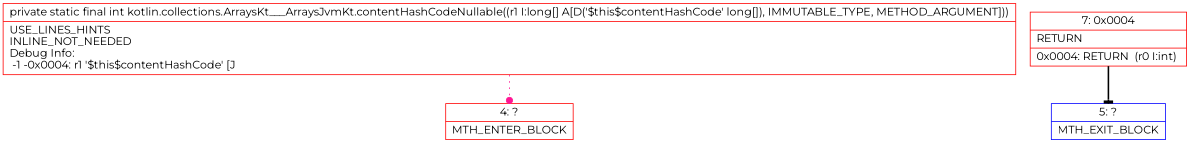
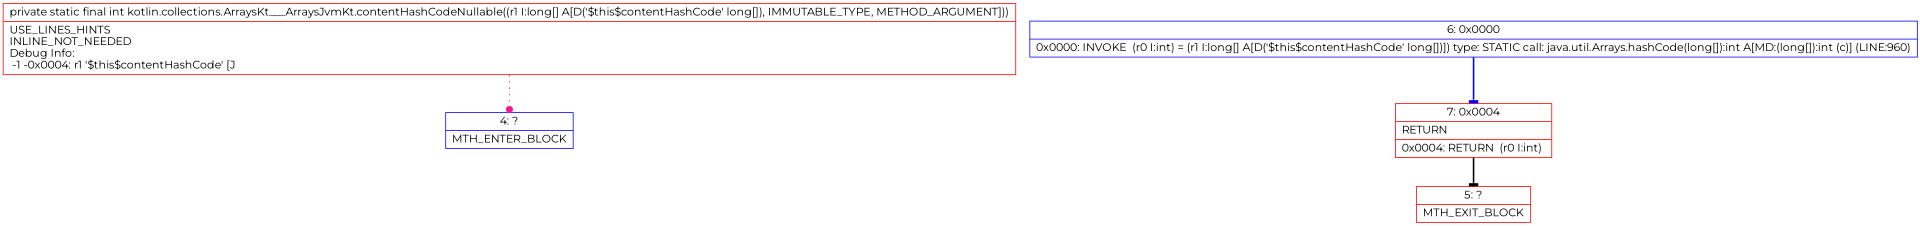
none -> (1474, 39)
(509, 122) -> (509, 131)
(1108, 122) -> (1474, 204)
